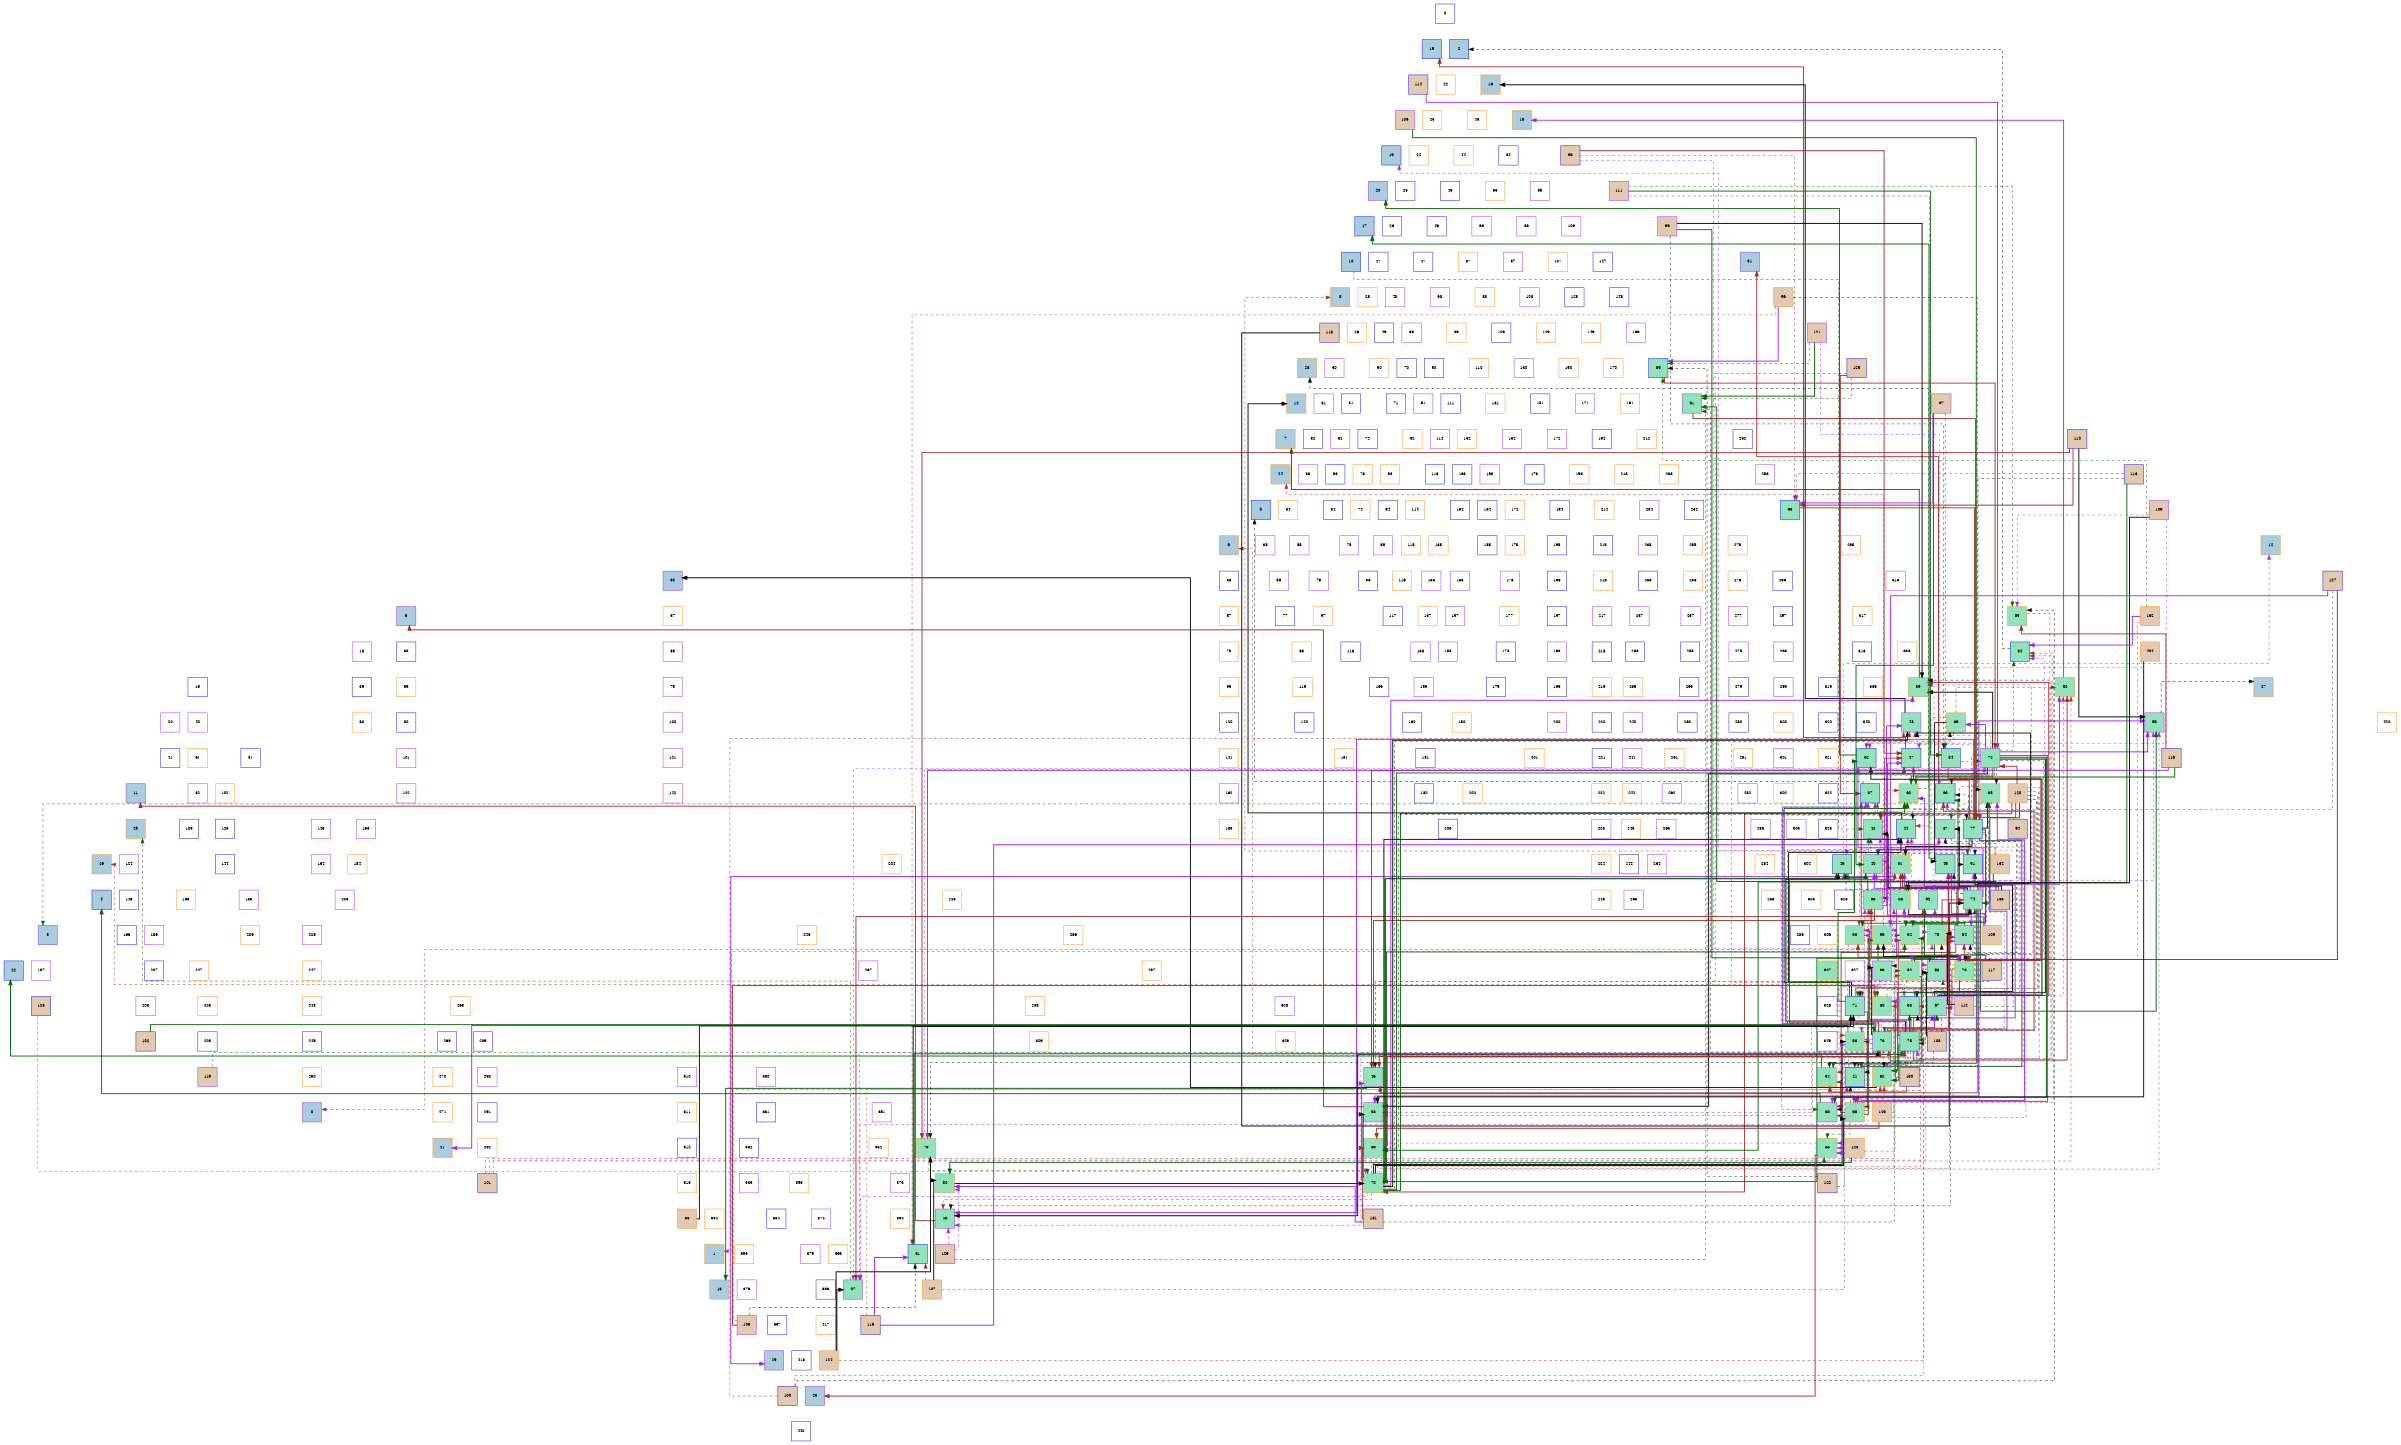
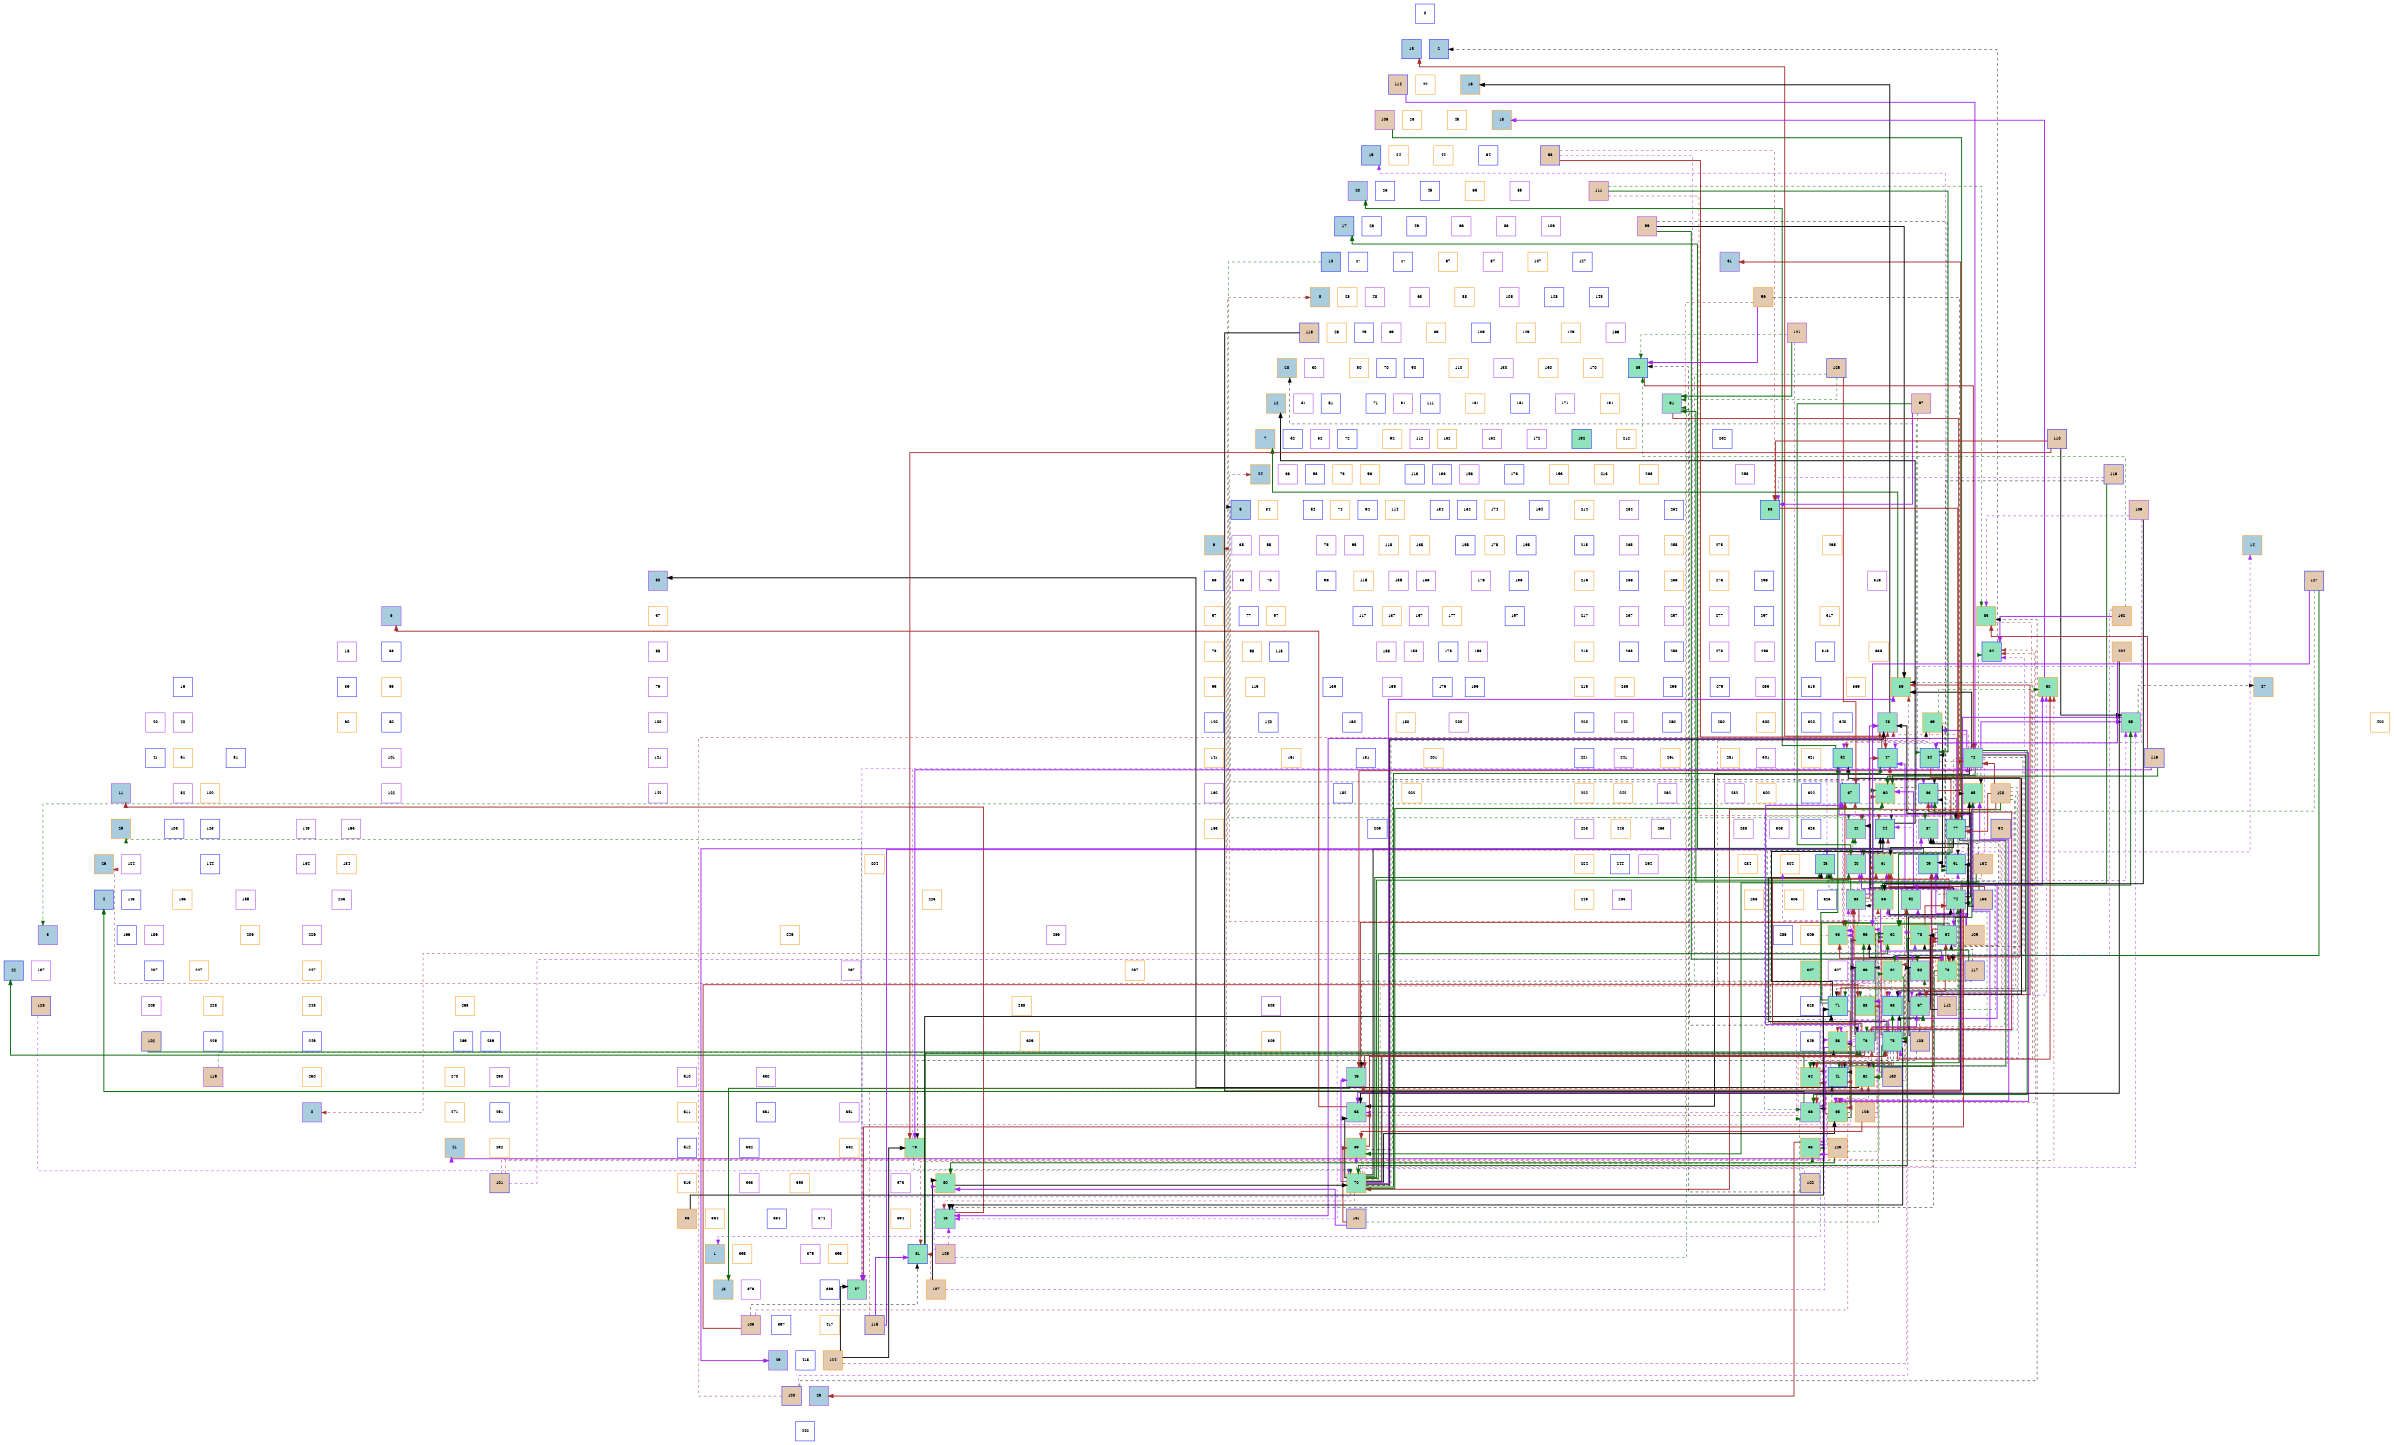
(1602, 439) -> (1582, 439)
(1602, 652) -> (1584, 652)
none -> (2067, 743)
(1073, 935) -> (1056, 935)
(2026, 1113) -> (1877, 952)
